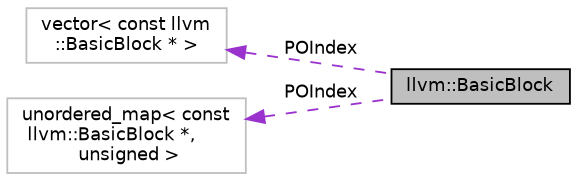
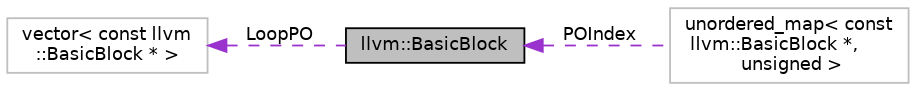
(319, 49) -> (277, 36)
(328, 108) -> (607, 46)
